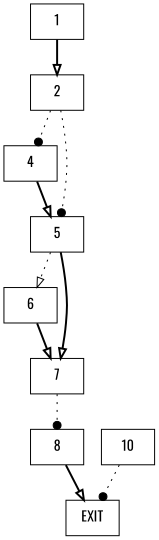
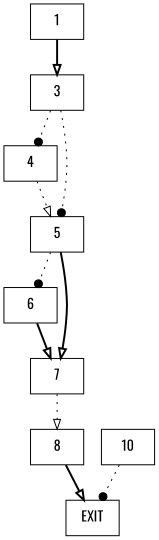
(57, 93) -> (57, 93)
(42, 194) -> (42, 194)
(46, 265) -> (45, 266)
(57, 408) -> (57, 407)
